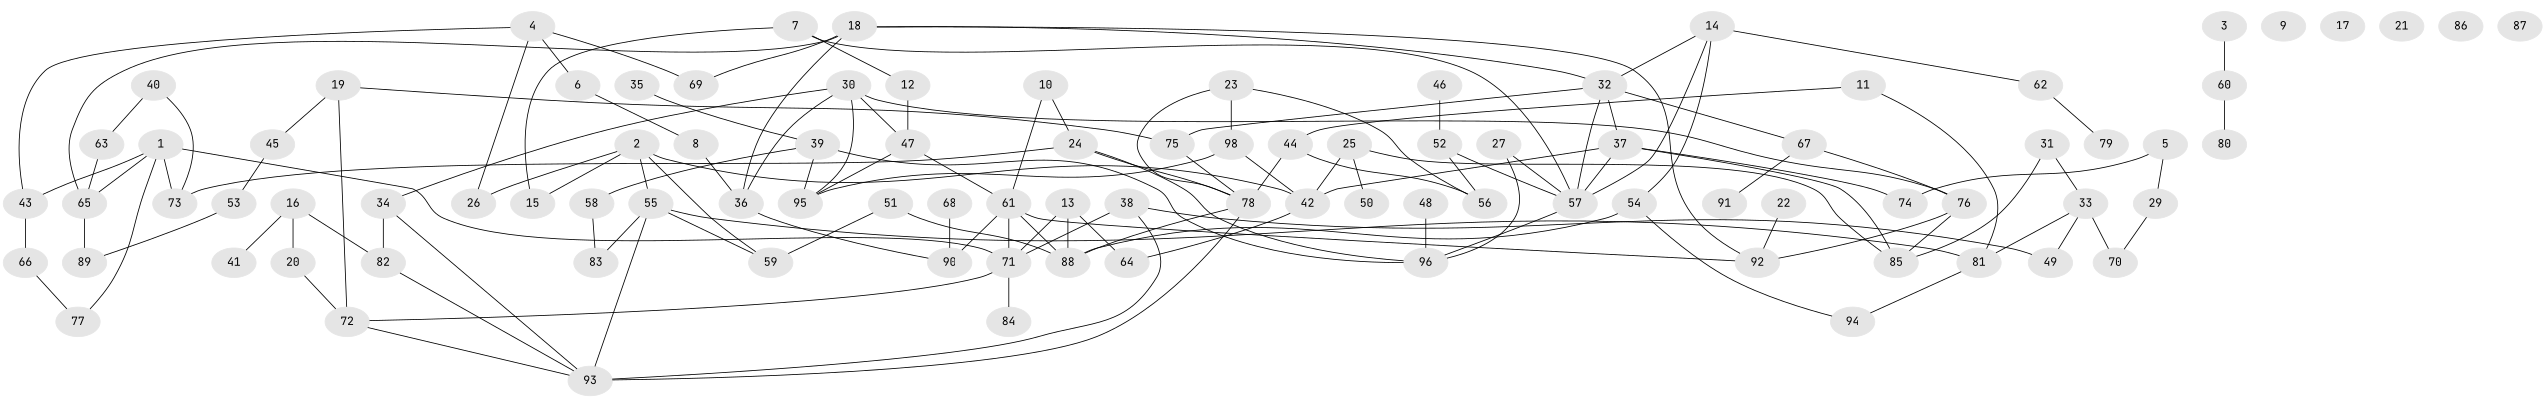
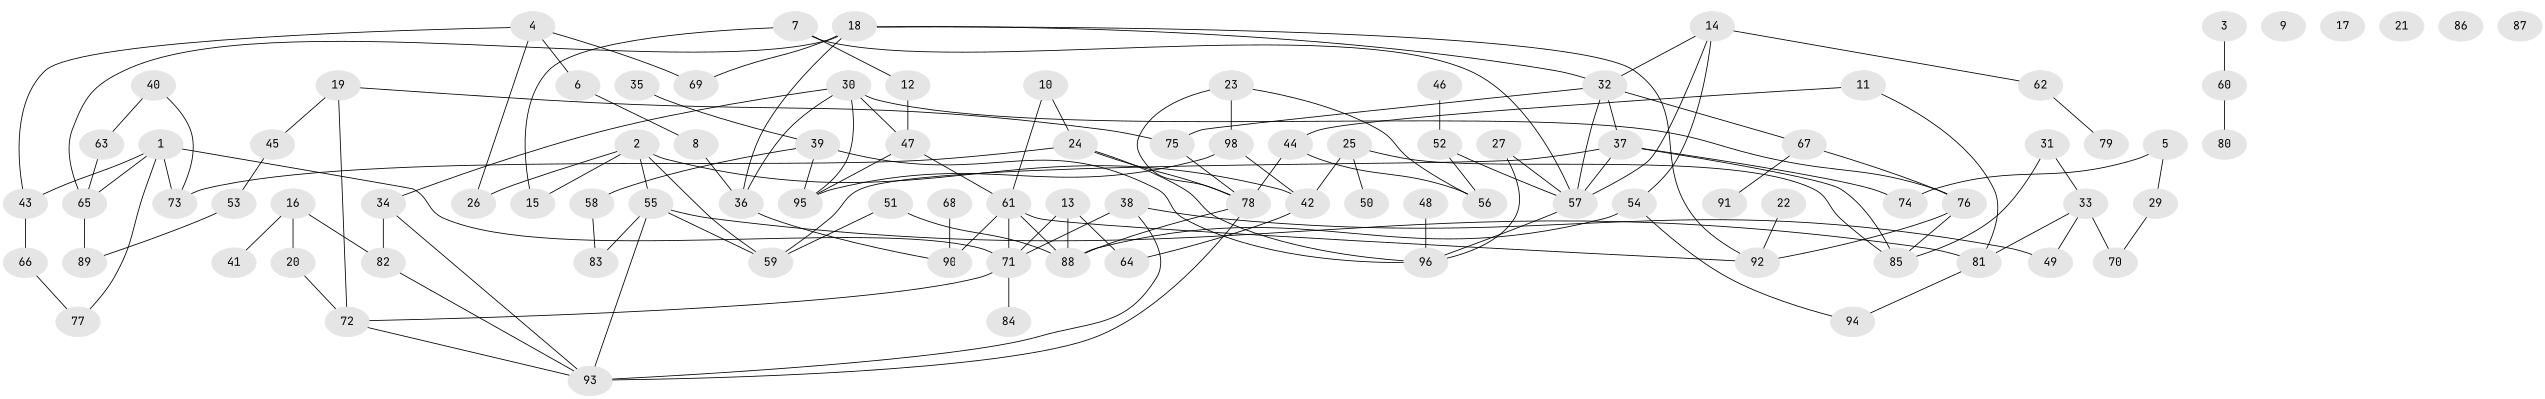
(1468, 169) -> (1222, 165)
